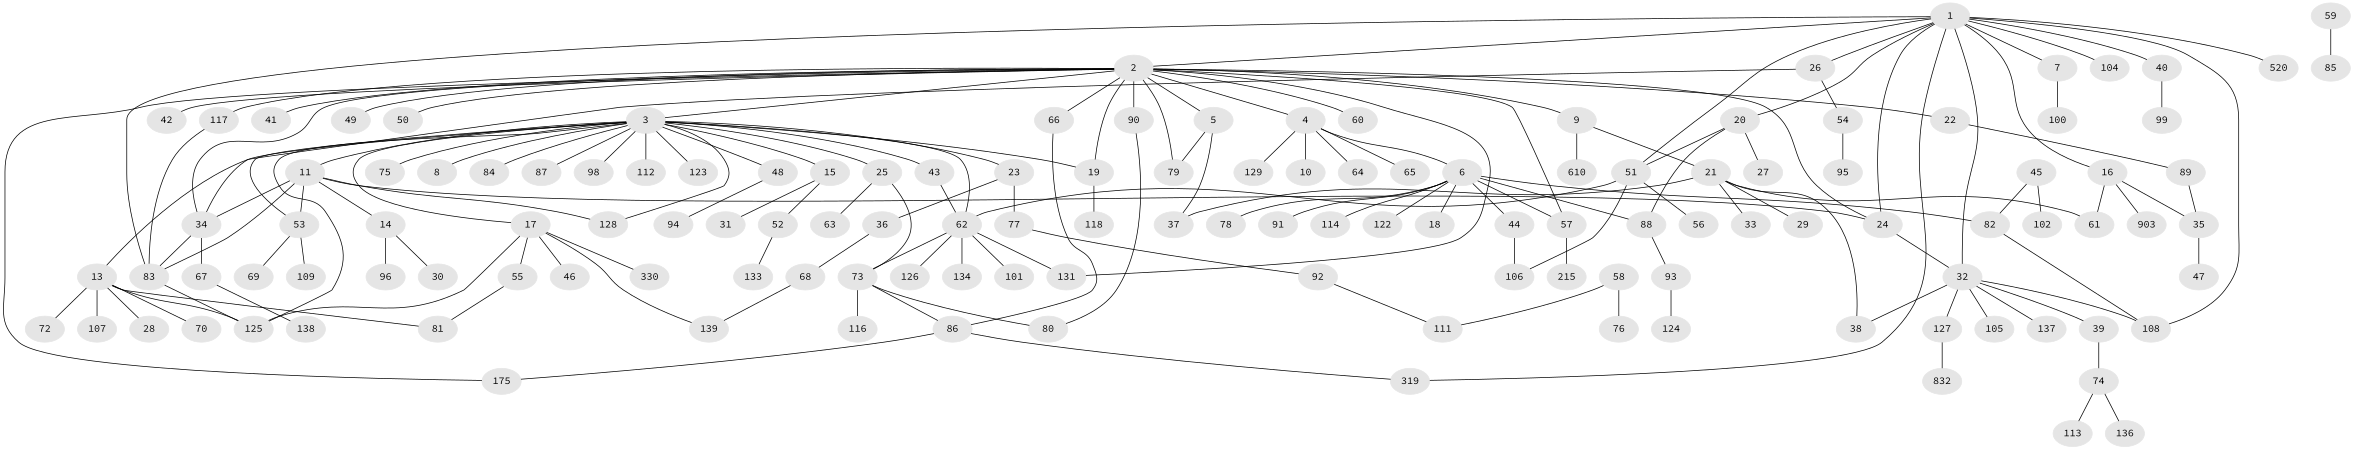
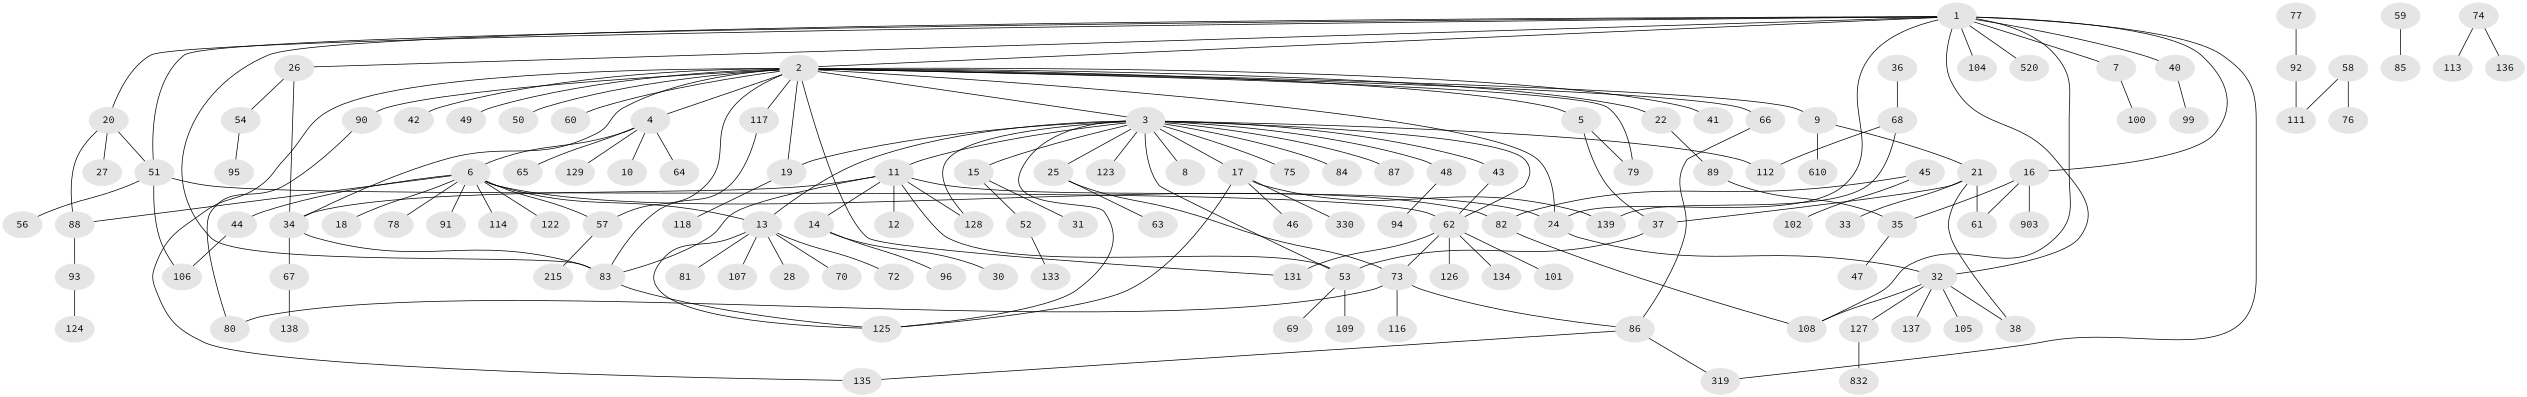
none -> (1830, 144)
(594, 173) -> none
(1014, 173) -> none
none -> (555, 199)
none -> (894, 225)
(1803, 225) -> none
none -> (1516, 251)
(518, 277) -> none
(2099, 329) -> none
(502, 381) -> (862, 381)
